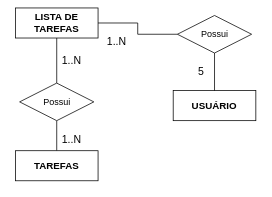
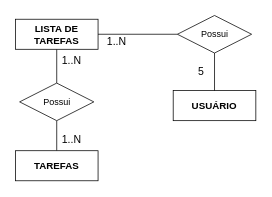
(57, 23) -> (57, 34)
